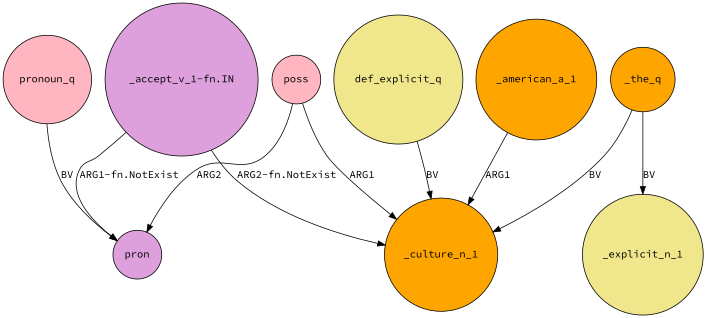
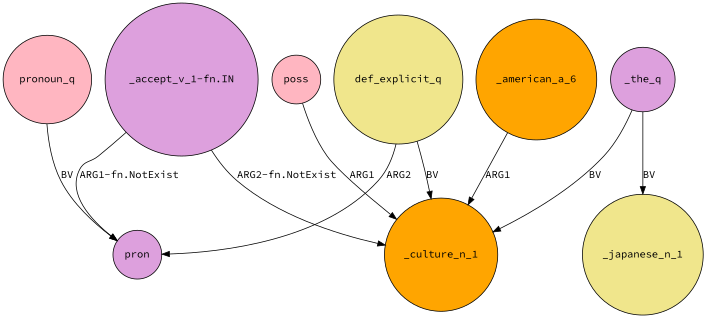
(536, 80) -> (536, 80)
(643, 80) -> (643, 80)
(230, 164) -> (301, 230)
(643, 255) -> (643, 255)
